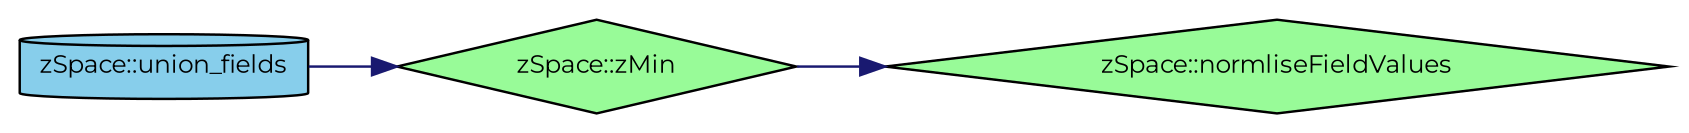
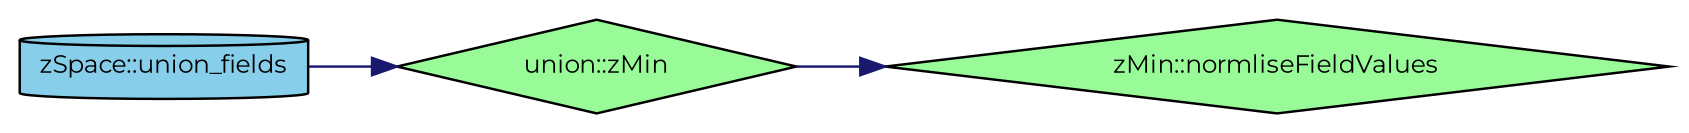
(597, 67) -> (597, 67)
(1277, 67) -> (1277, 67)
